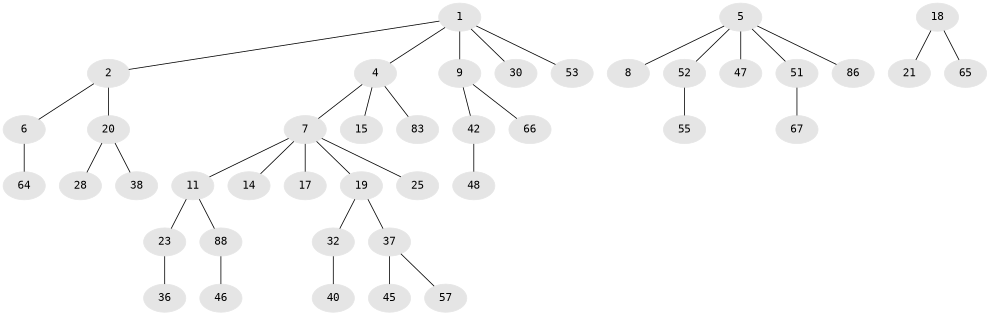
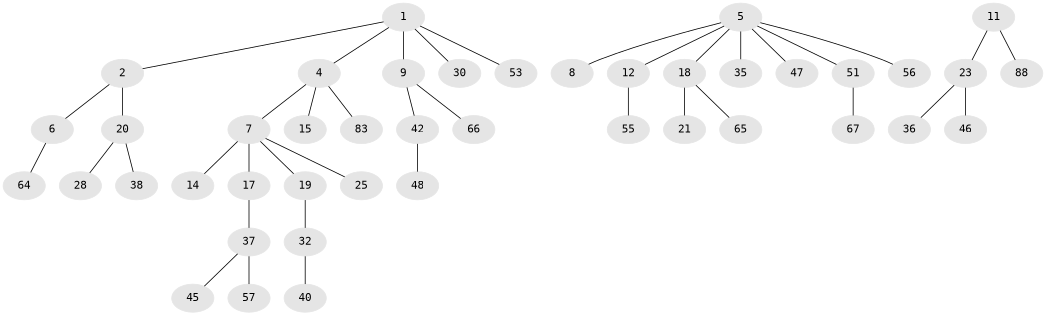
none -> (713, 45)
(685, 73) -> (628, 73)
none -> (741, 73)
(853, 73) -> (909, 73)
(249, 158) -> none
(375, 214) -> (249, 214)
(221, 270) -> (966, 102)
